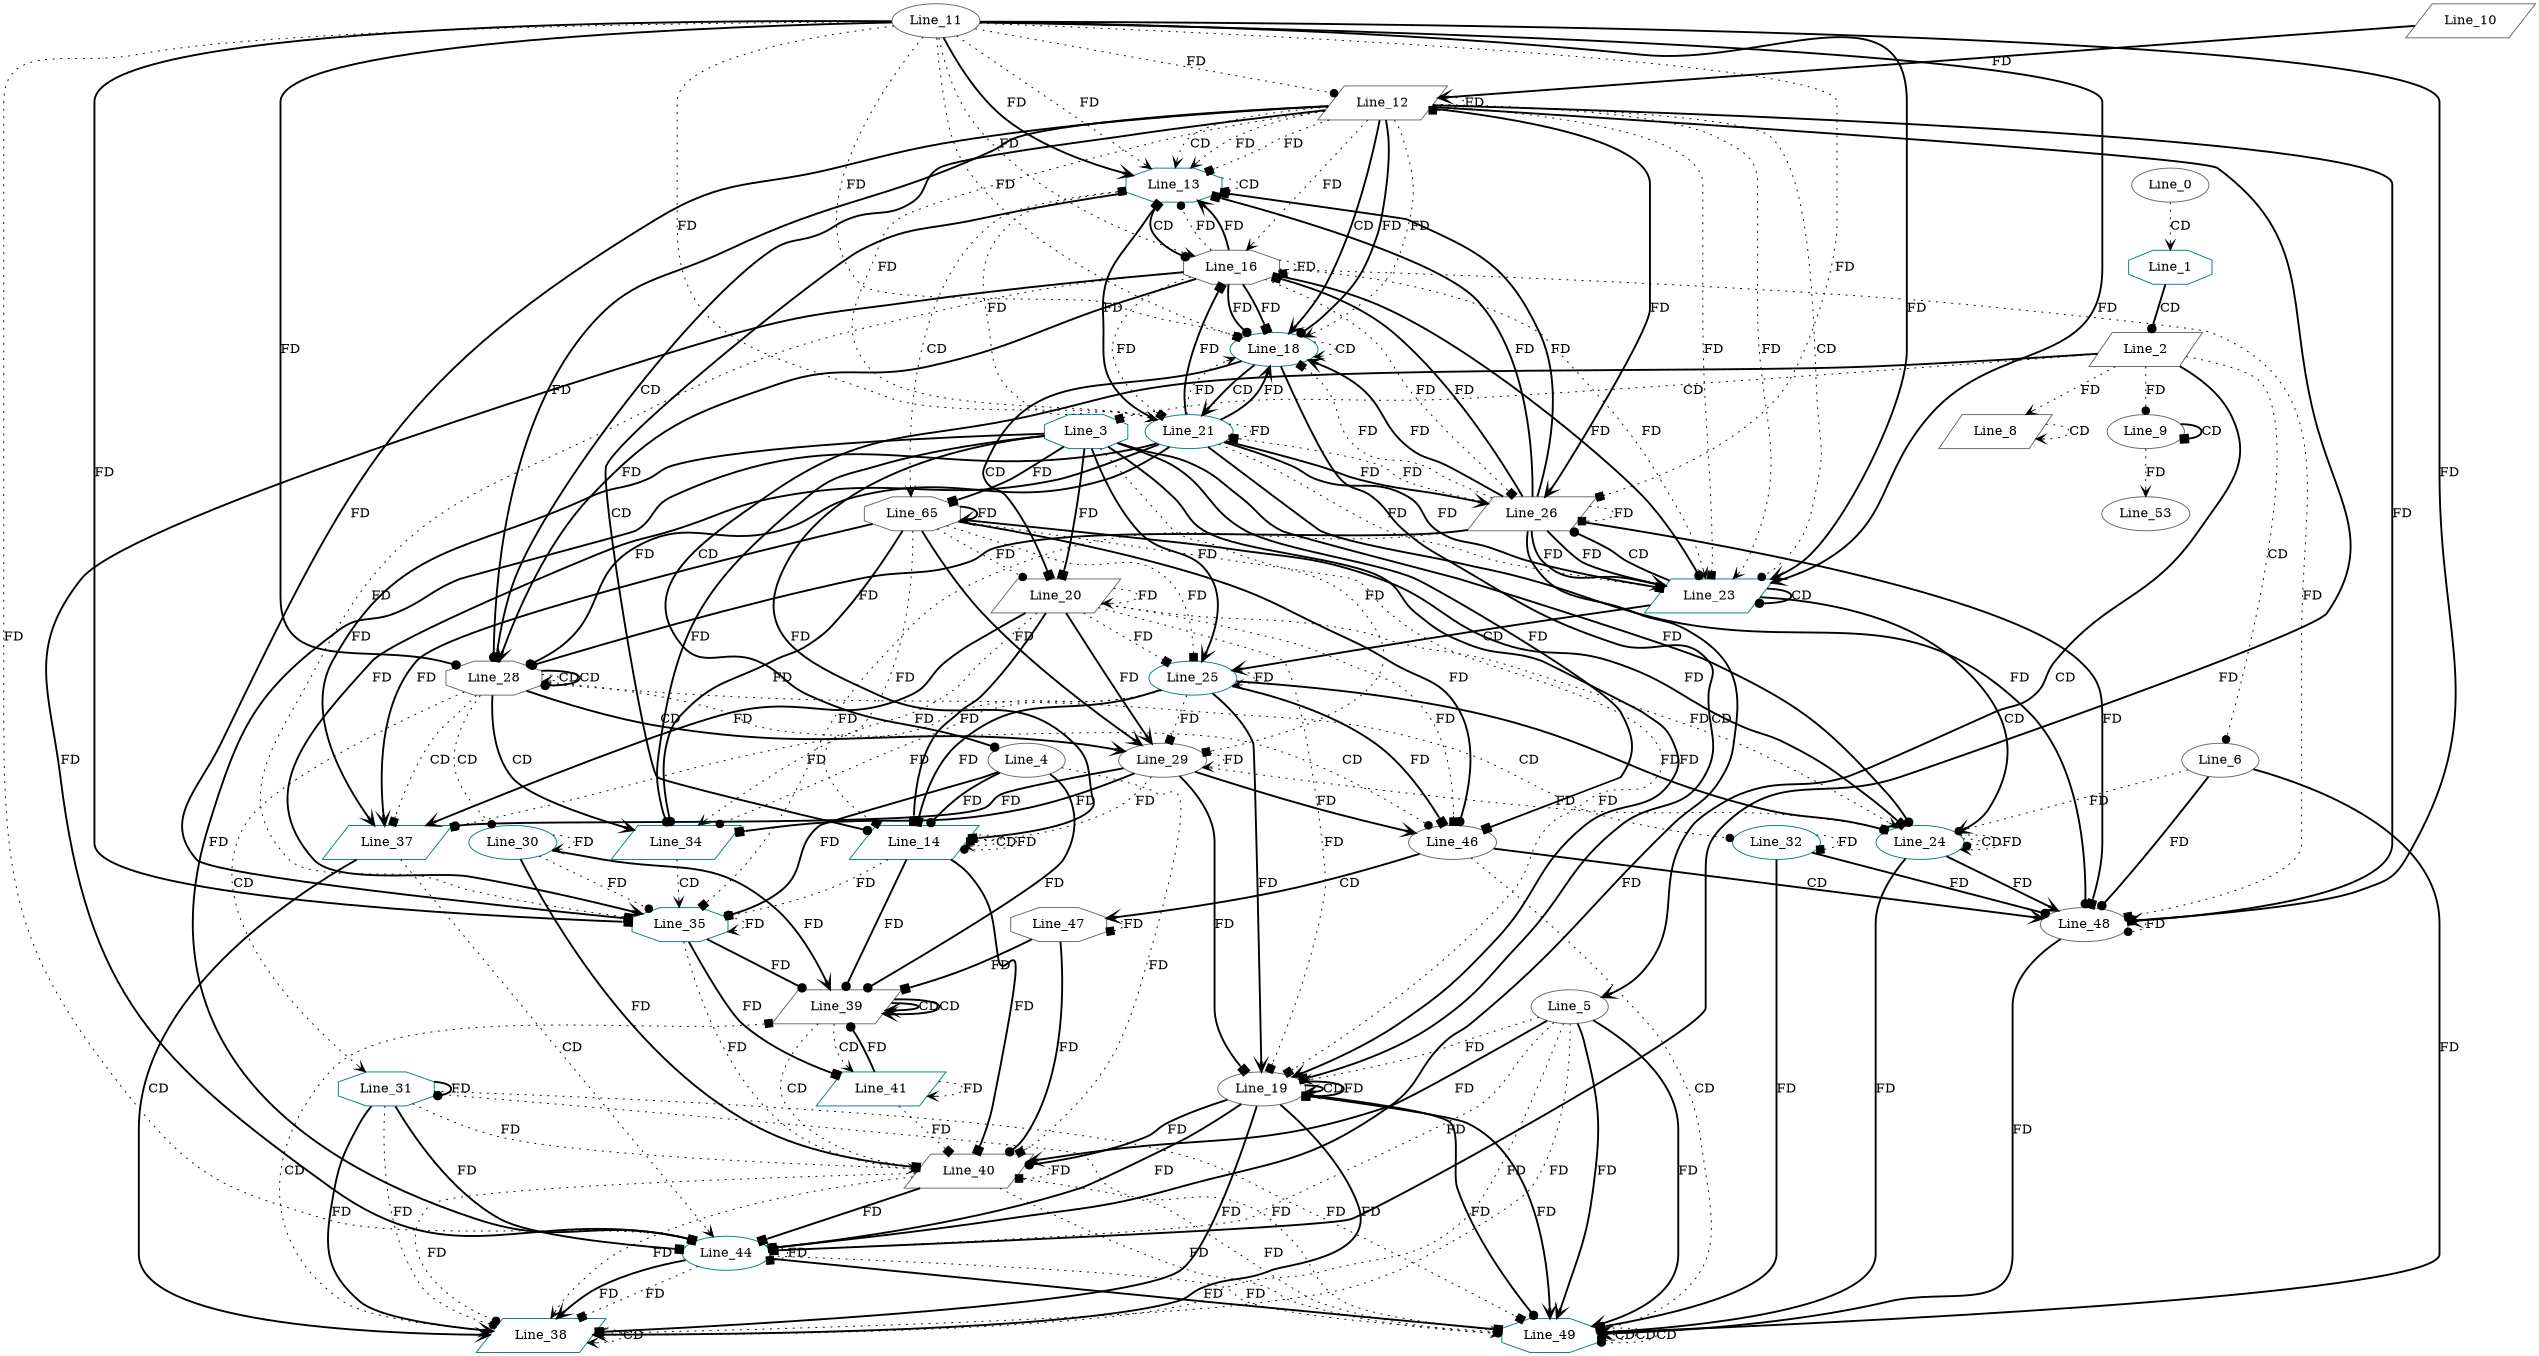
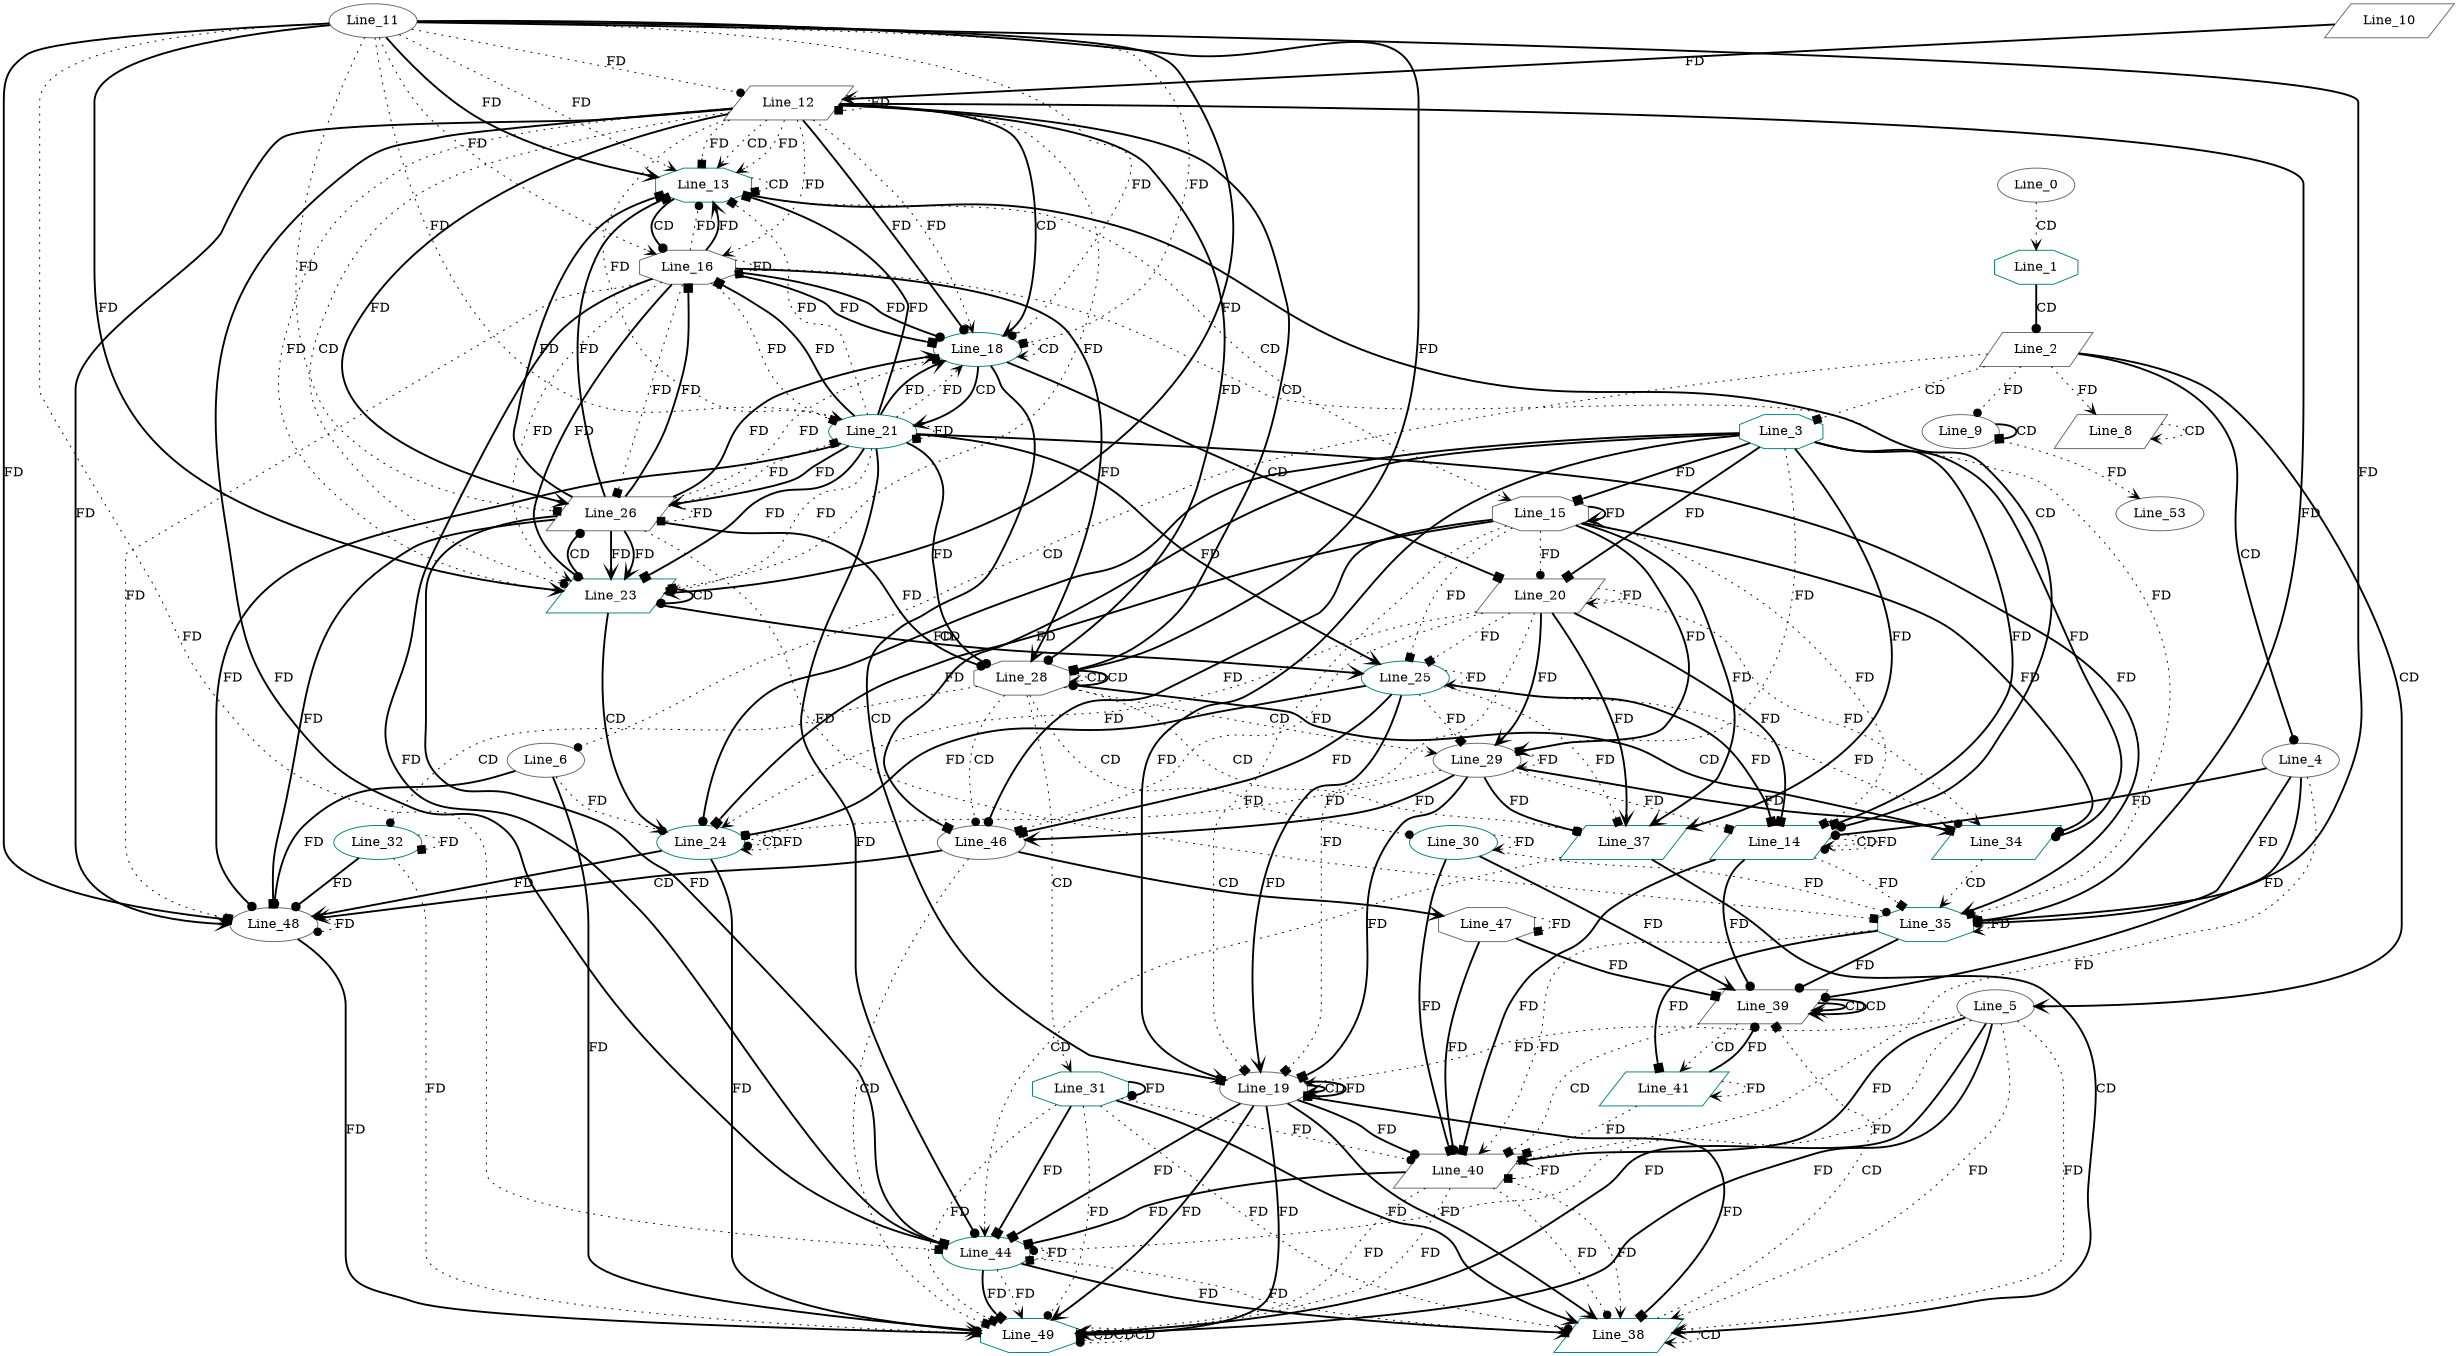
(912, 514) -> (1540, 514)
(1198, 563) -> (1152, 524)
(789, 739) -> (1245, 722)
(1776, 1153) -> (492, 1289)
